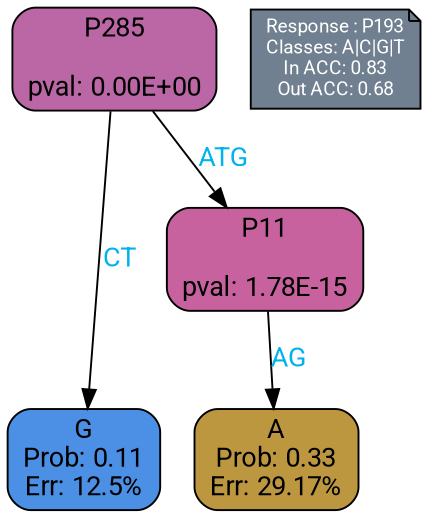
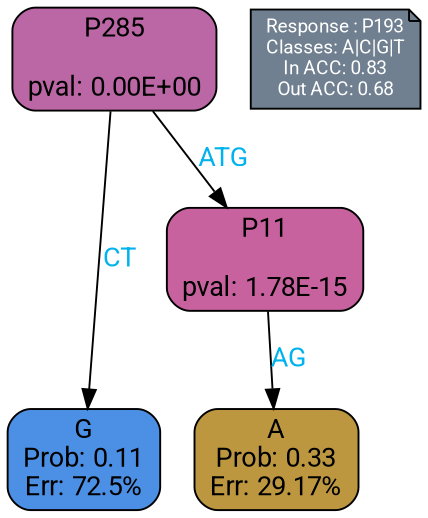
(84, 460) -> (84, 460)
